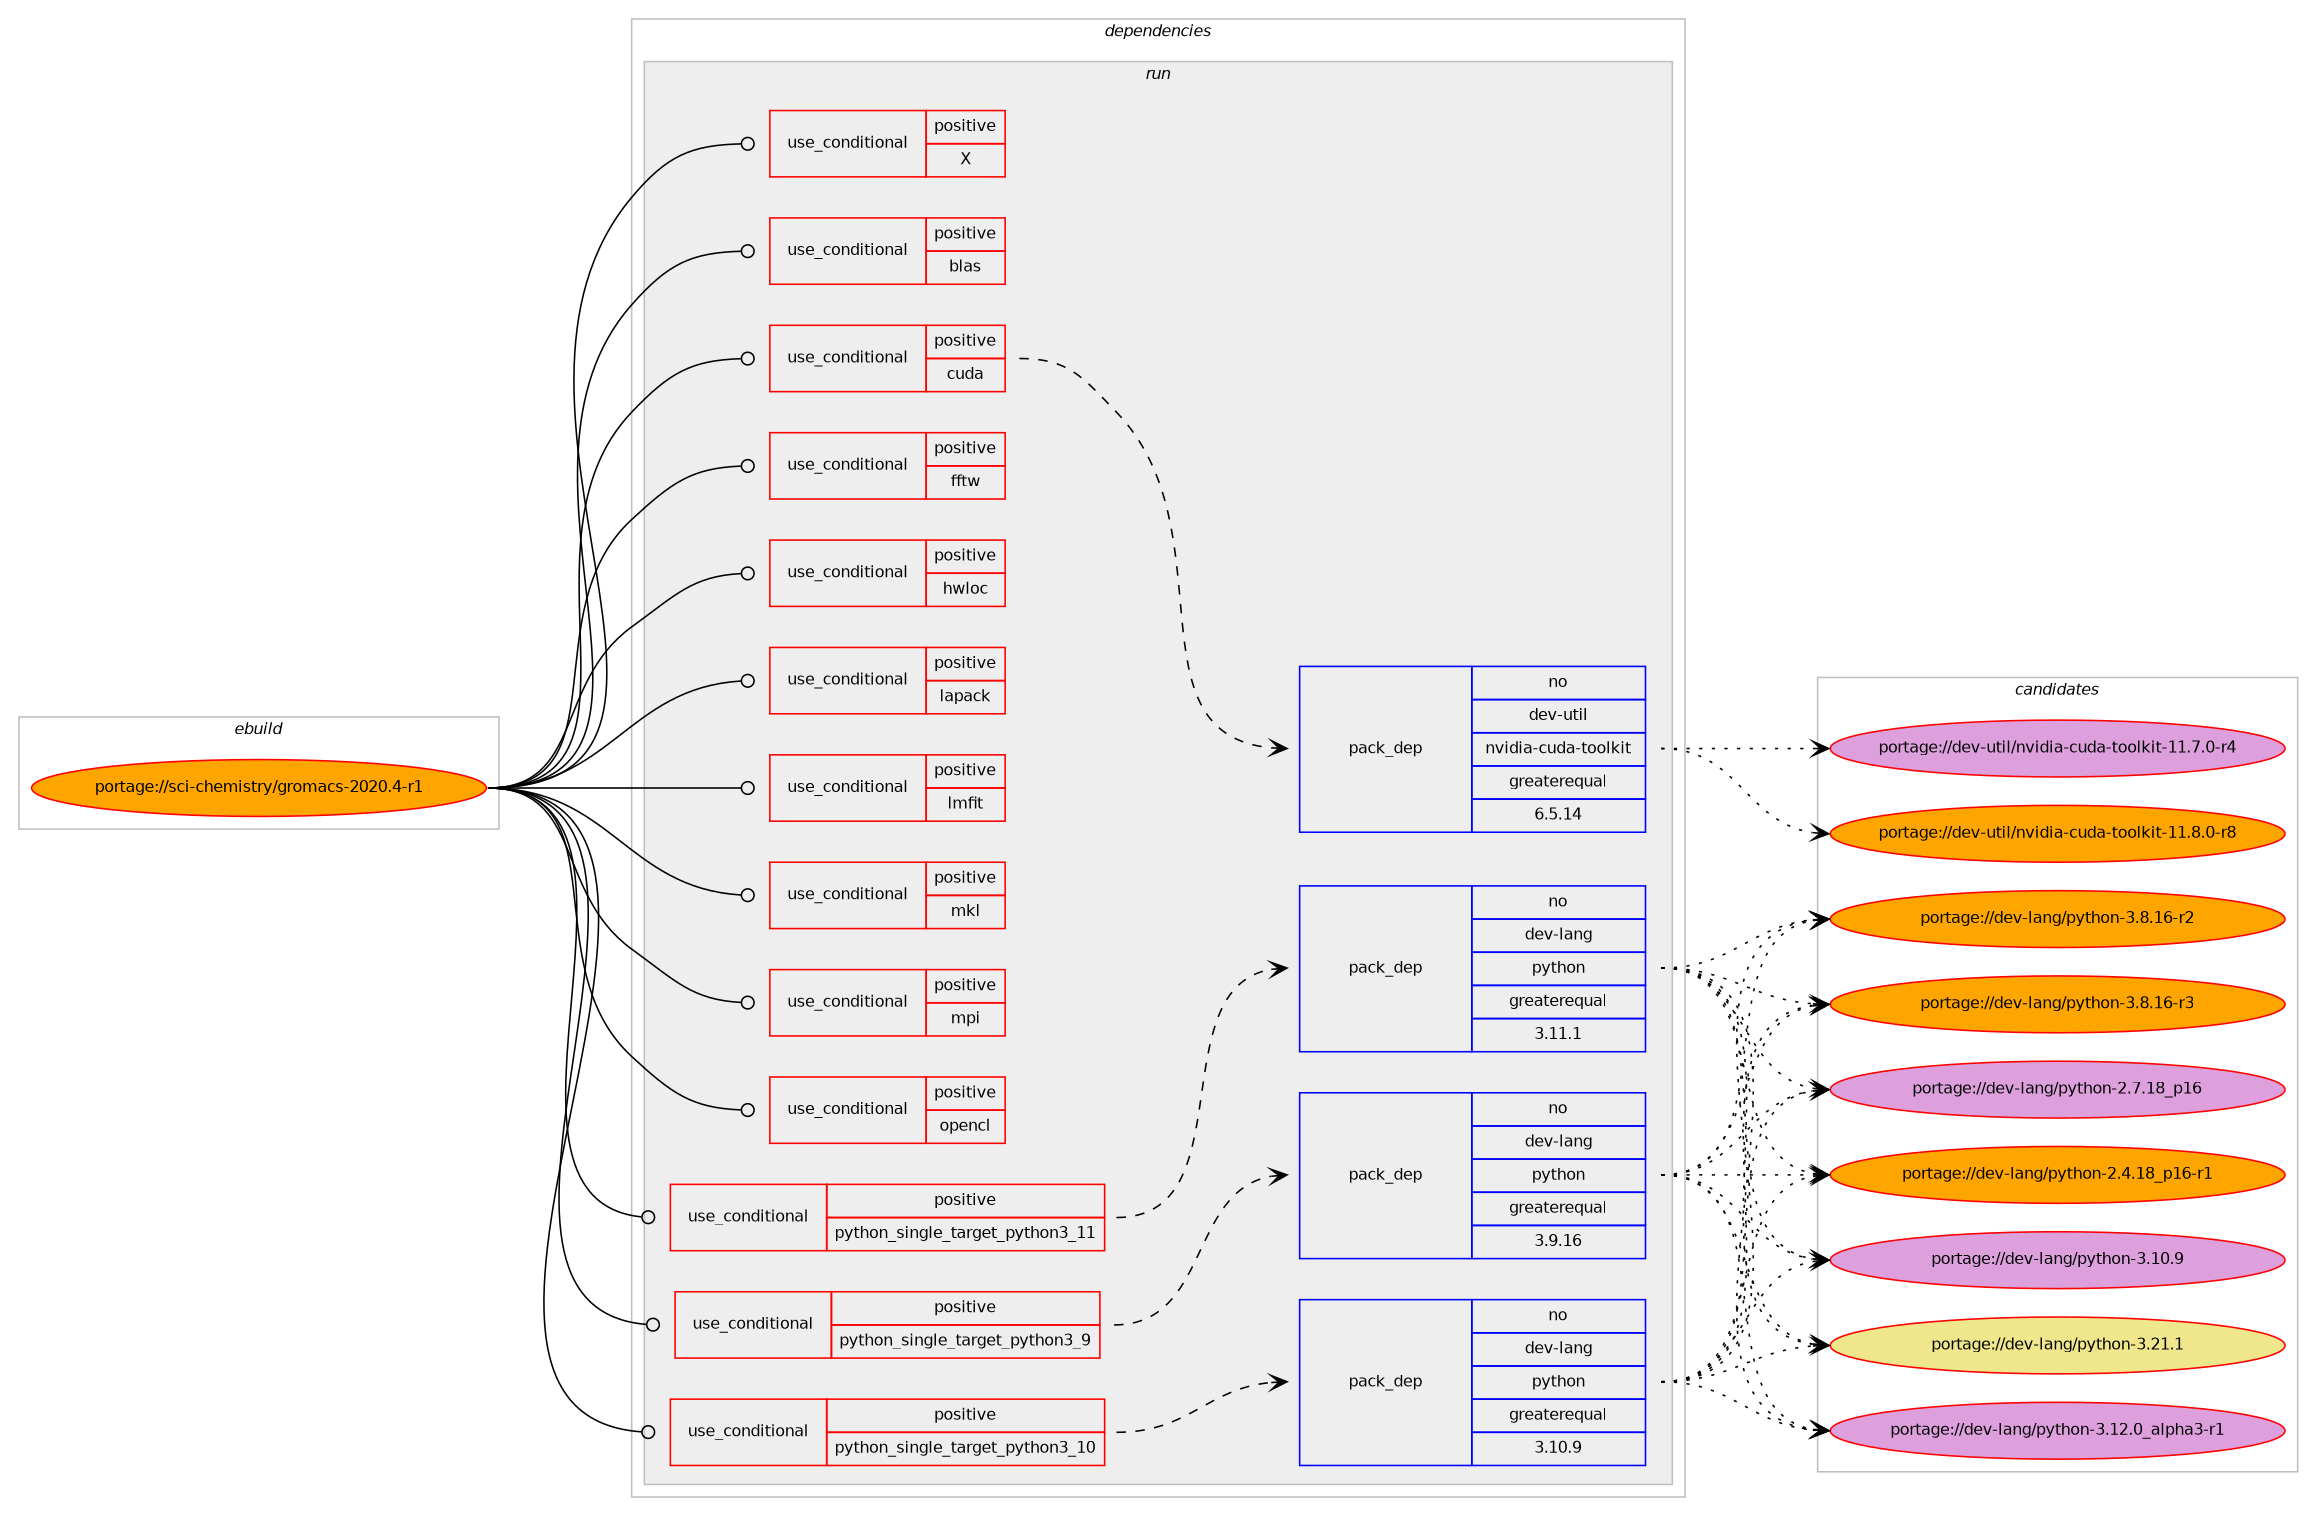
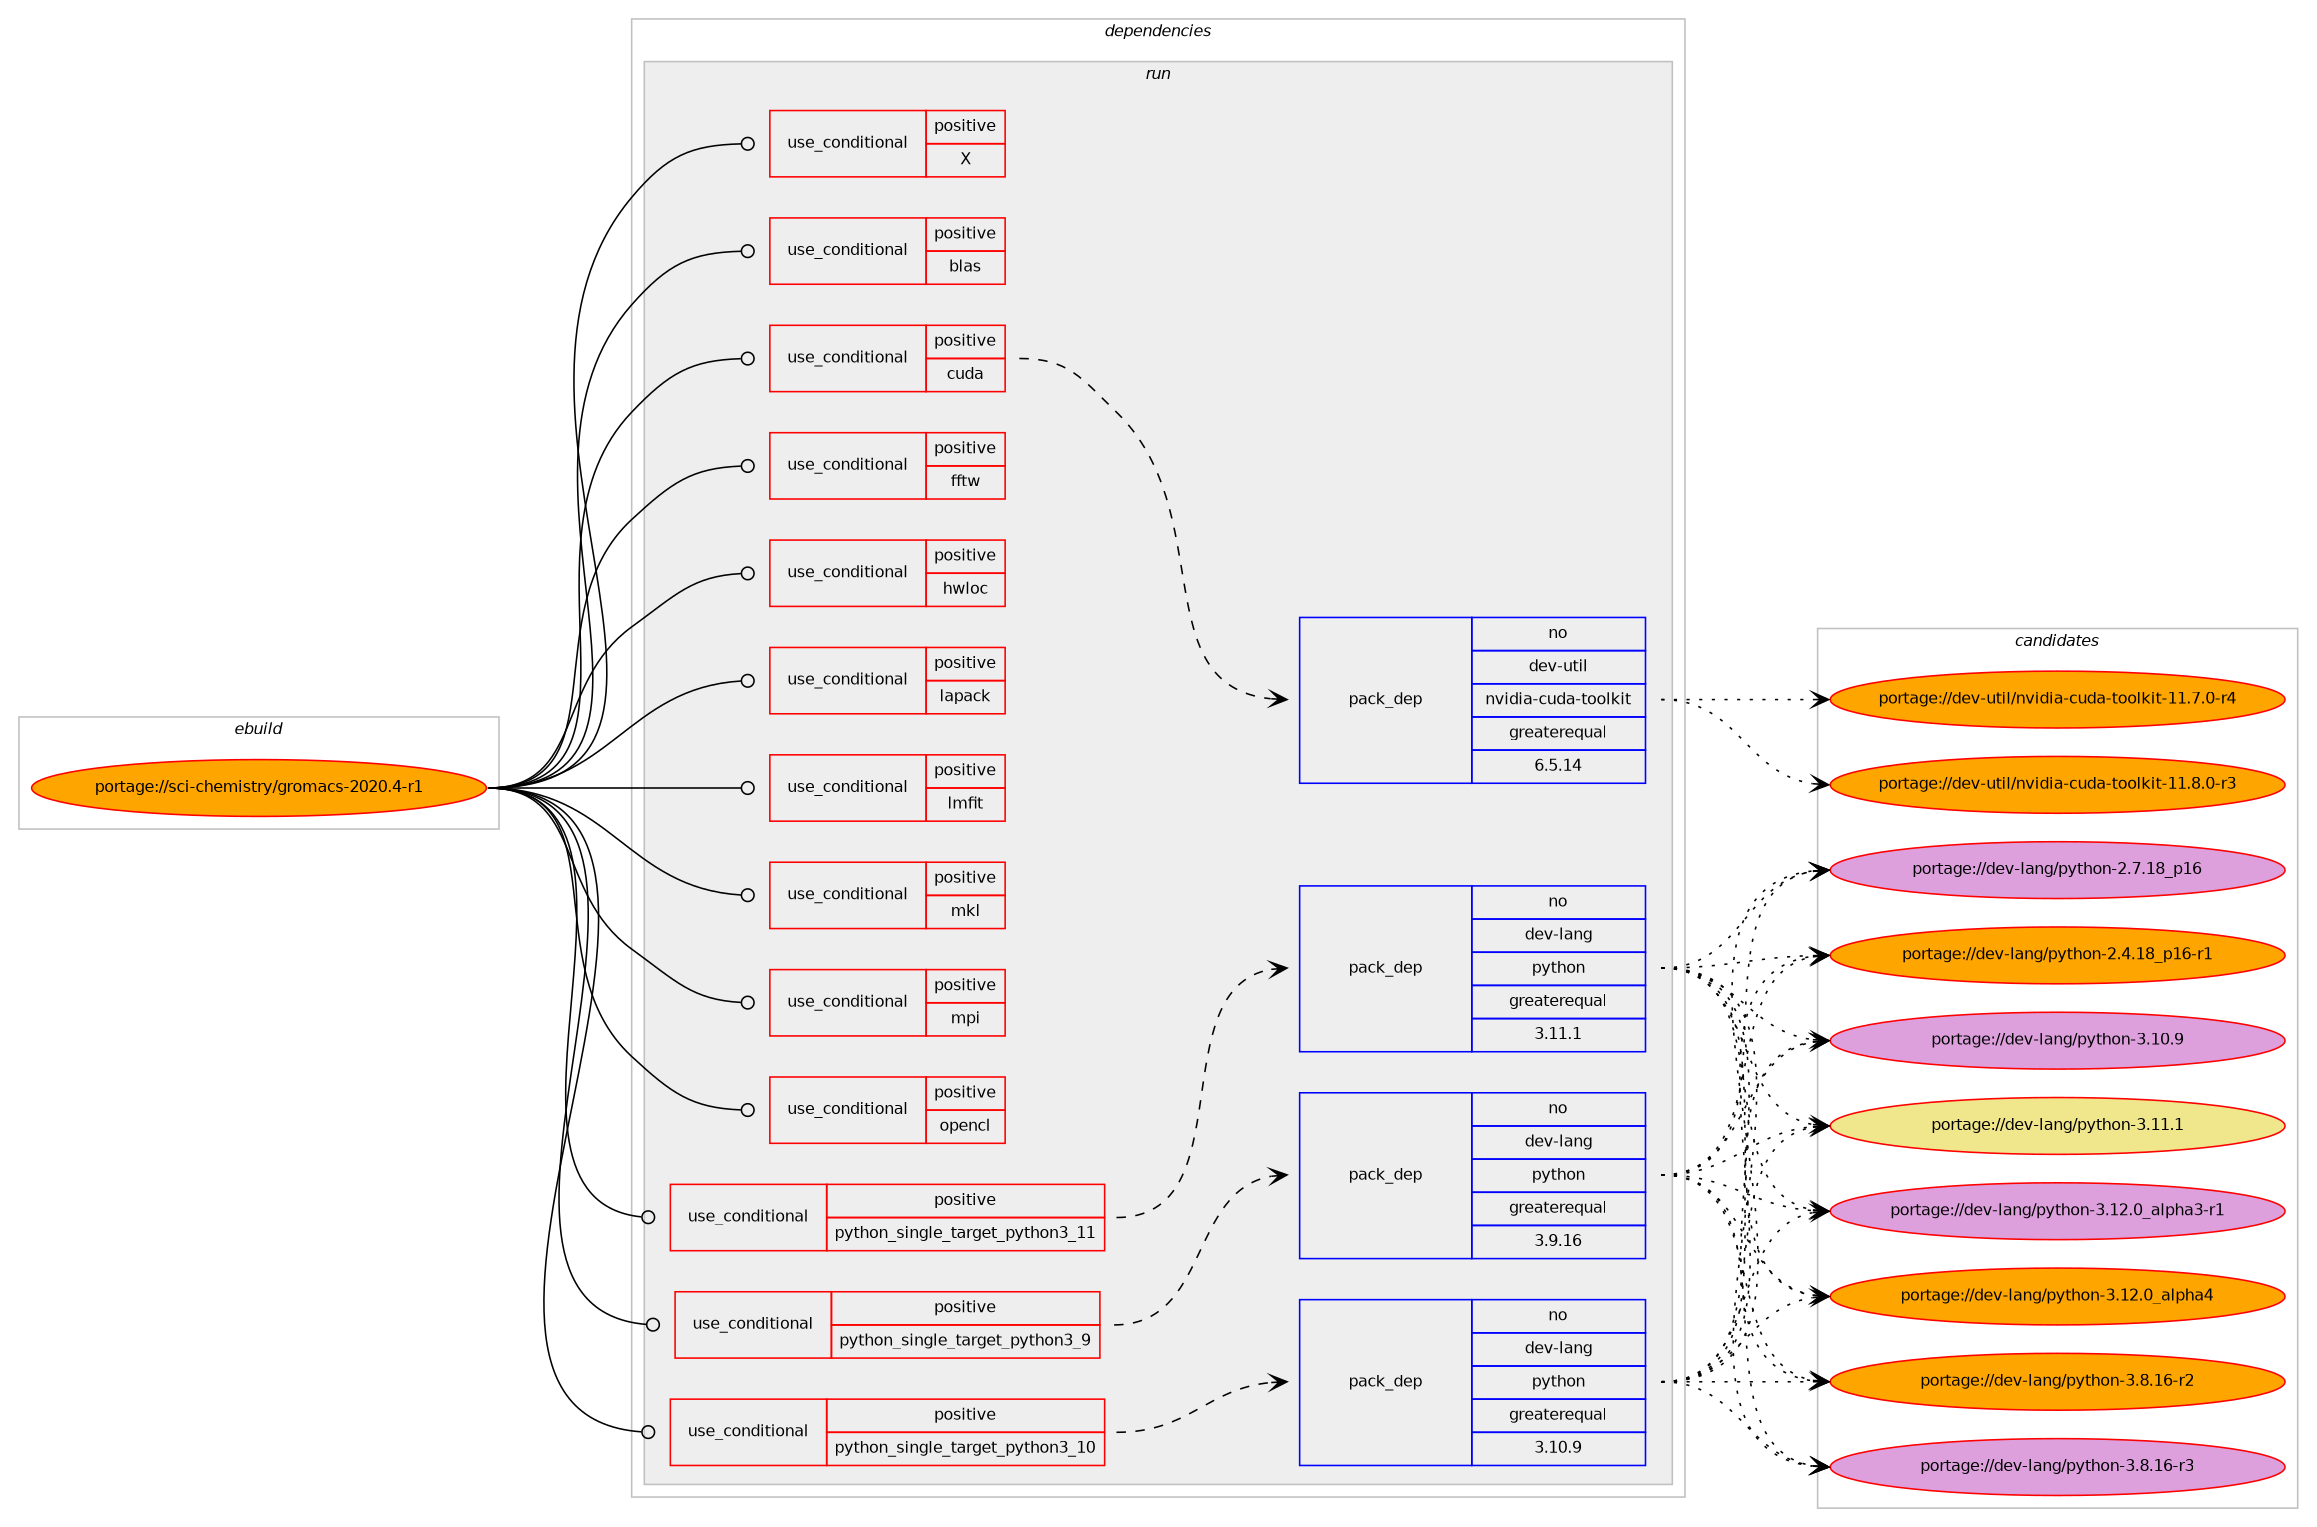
(2058, 749) -> (2058, 700)
(2058, 834) -> (2058, 785)
(2058, 1004) -> (2058, 1467)
none -> (2058, 1296)
(2058, 1345) -> (2058, 1126)
